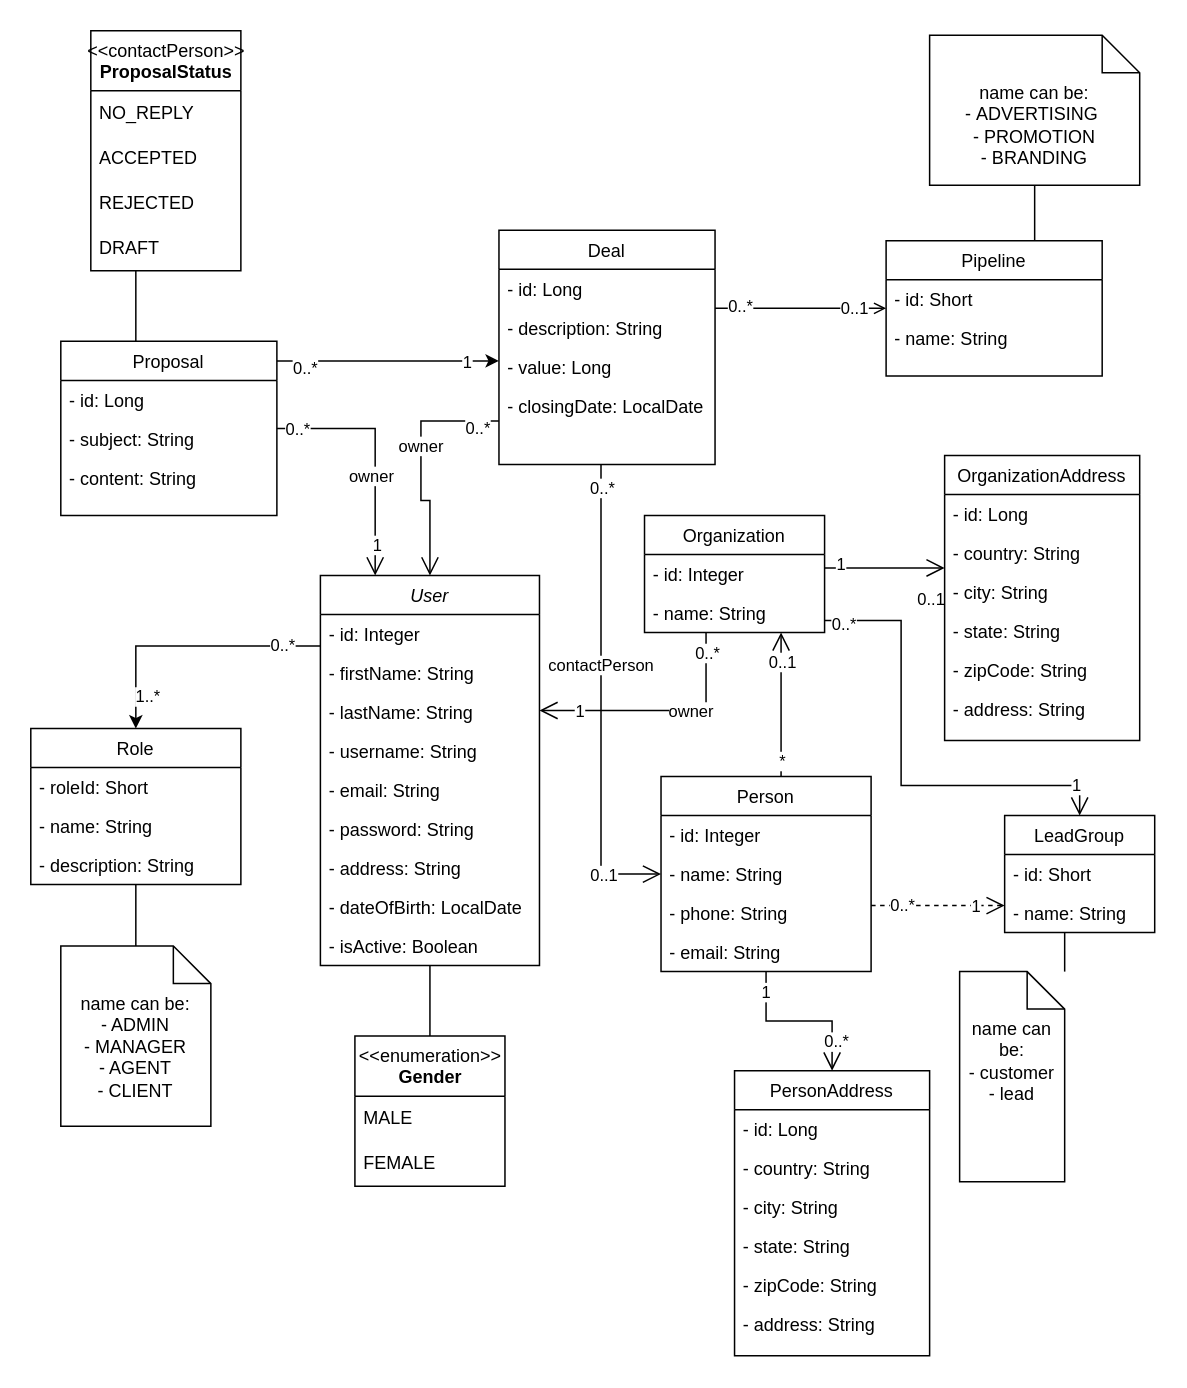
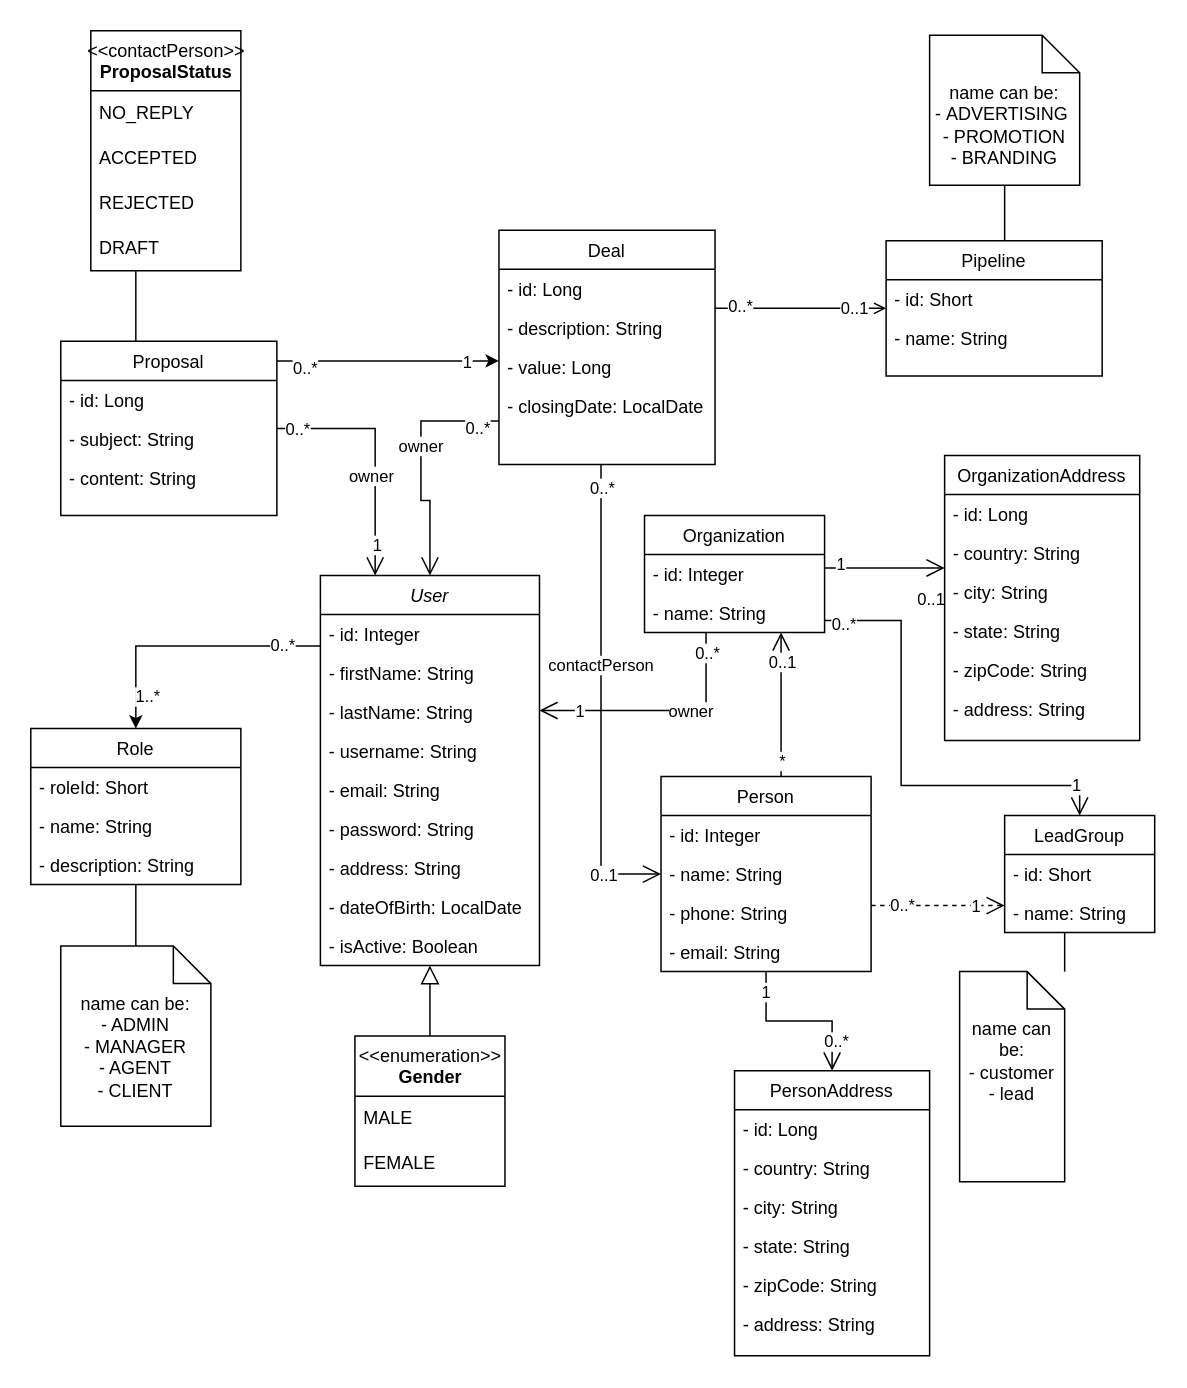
(1034, 110) -> (1004, 110)
(430, 977) -> (430, 984)
